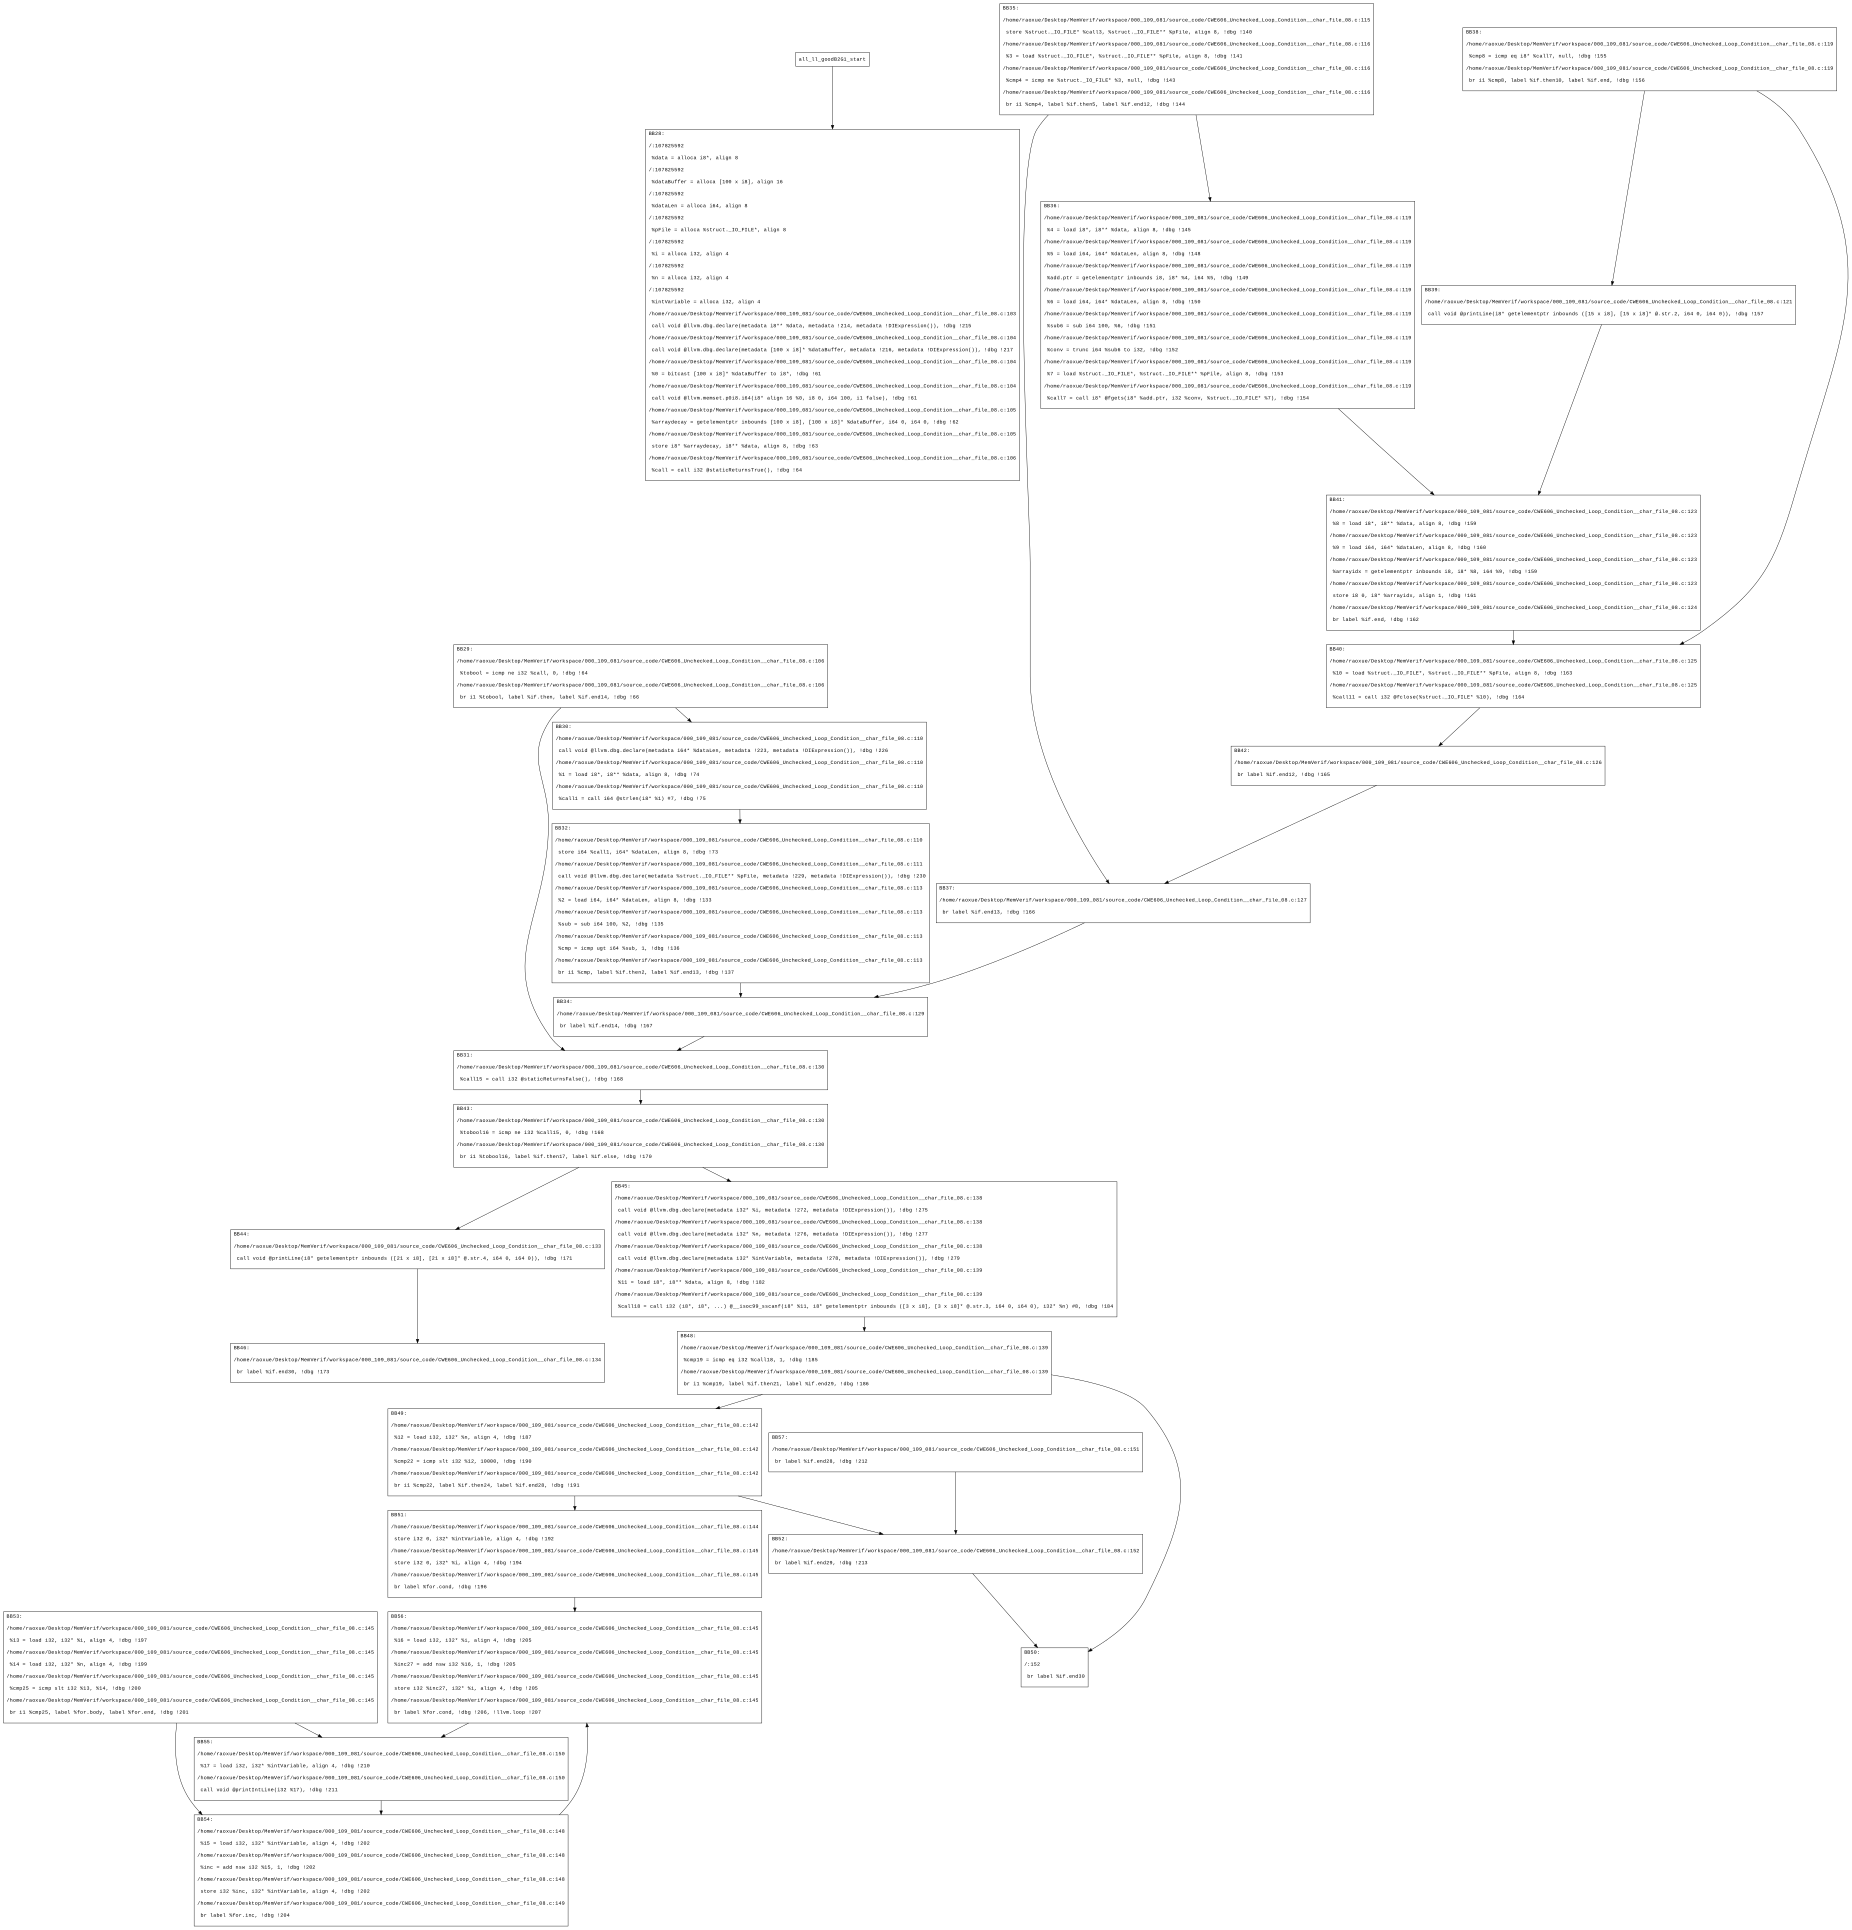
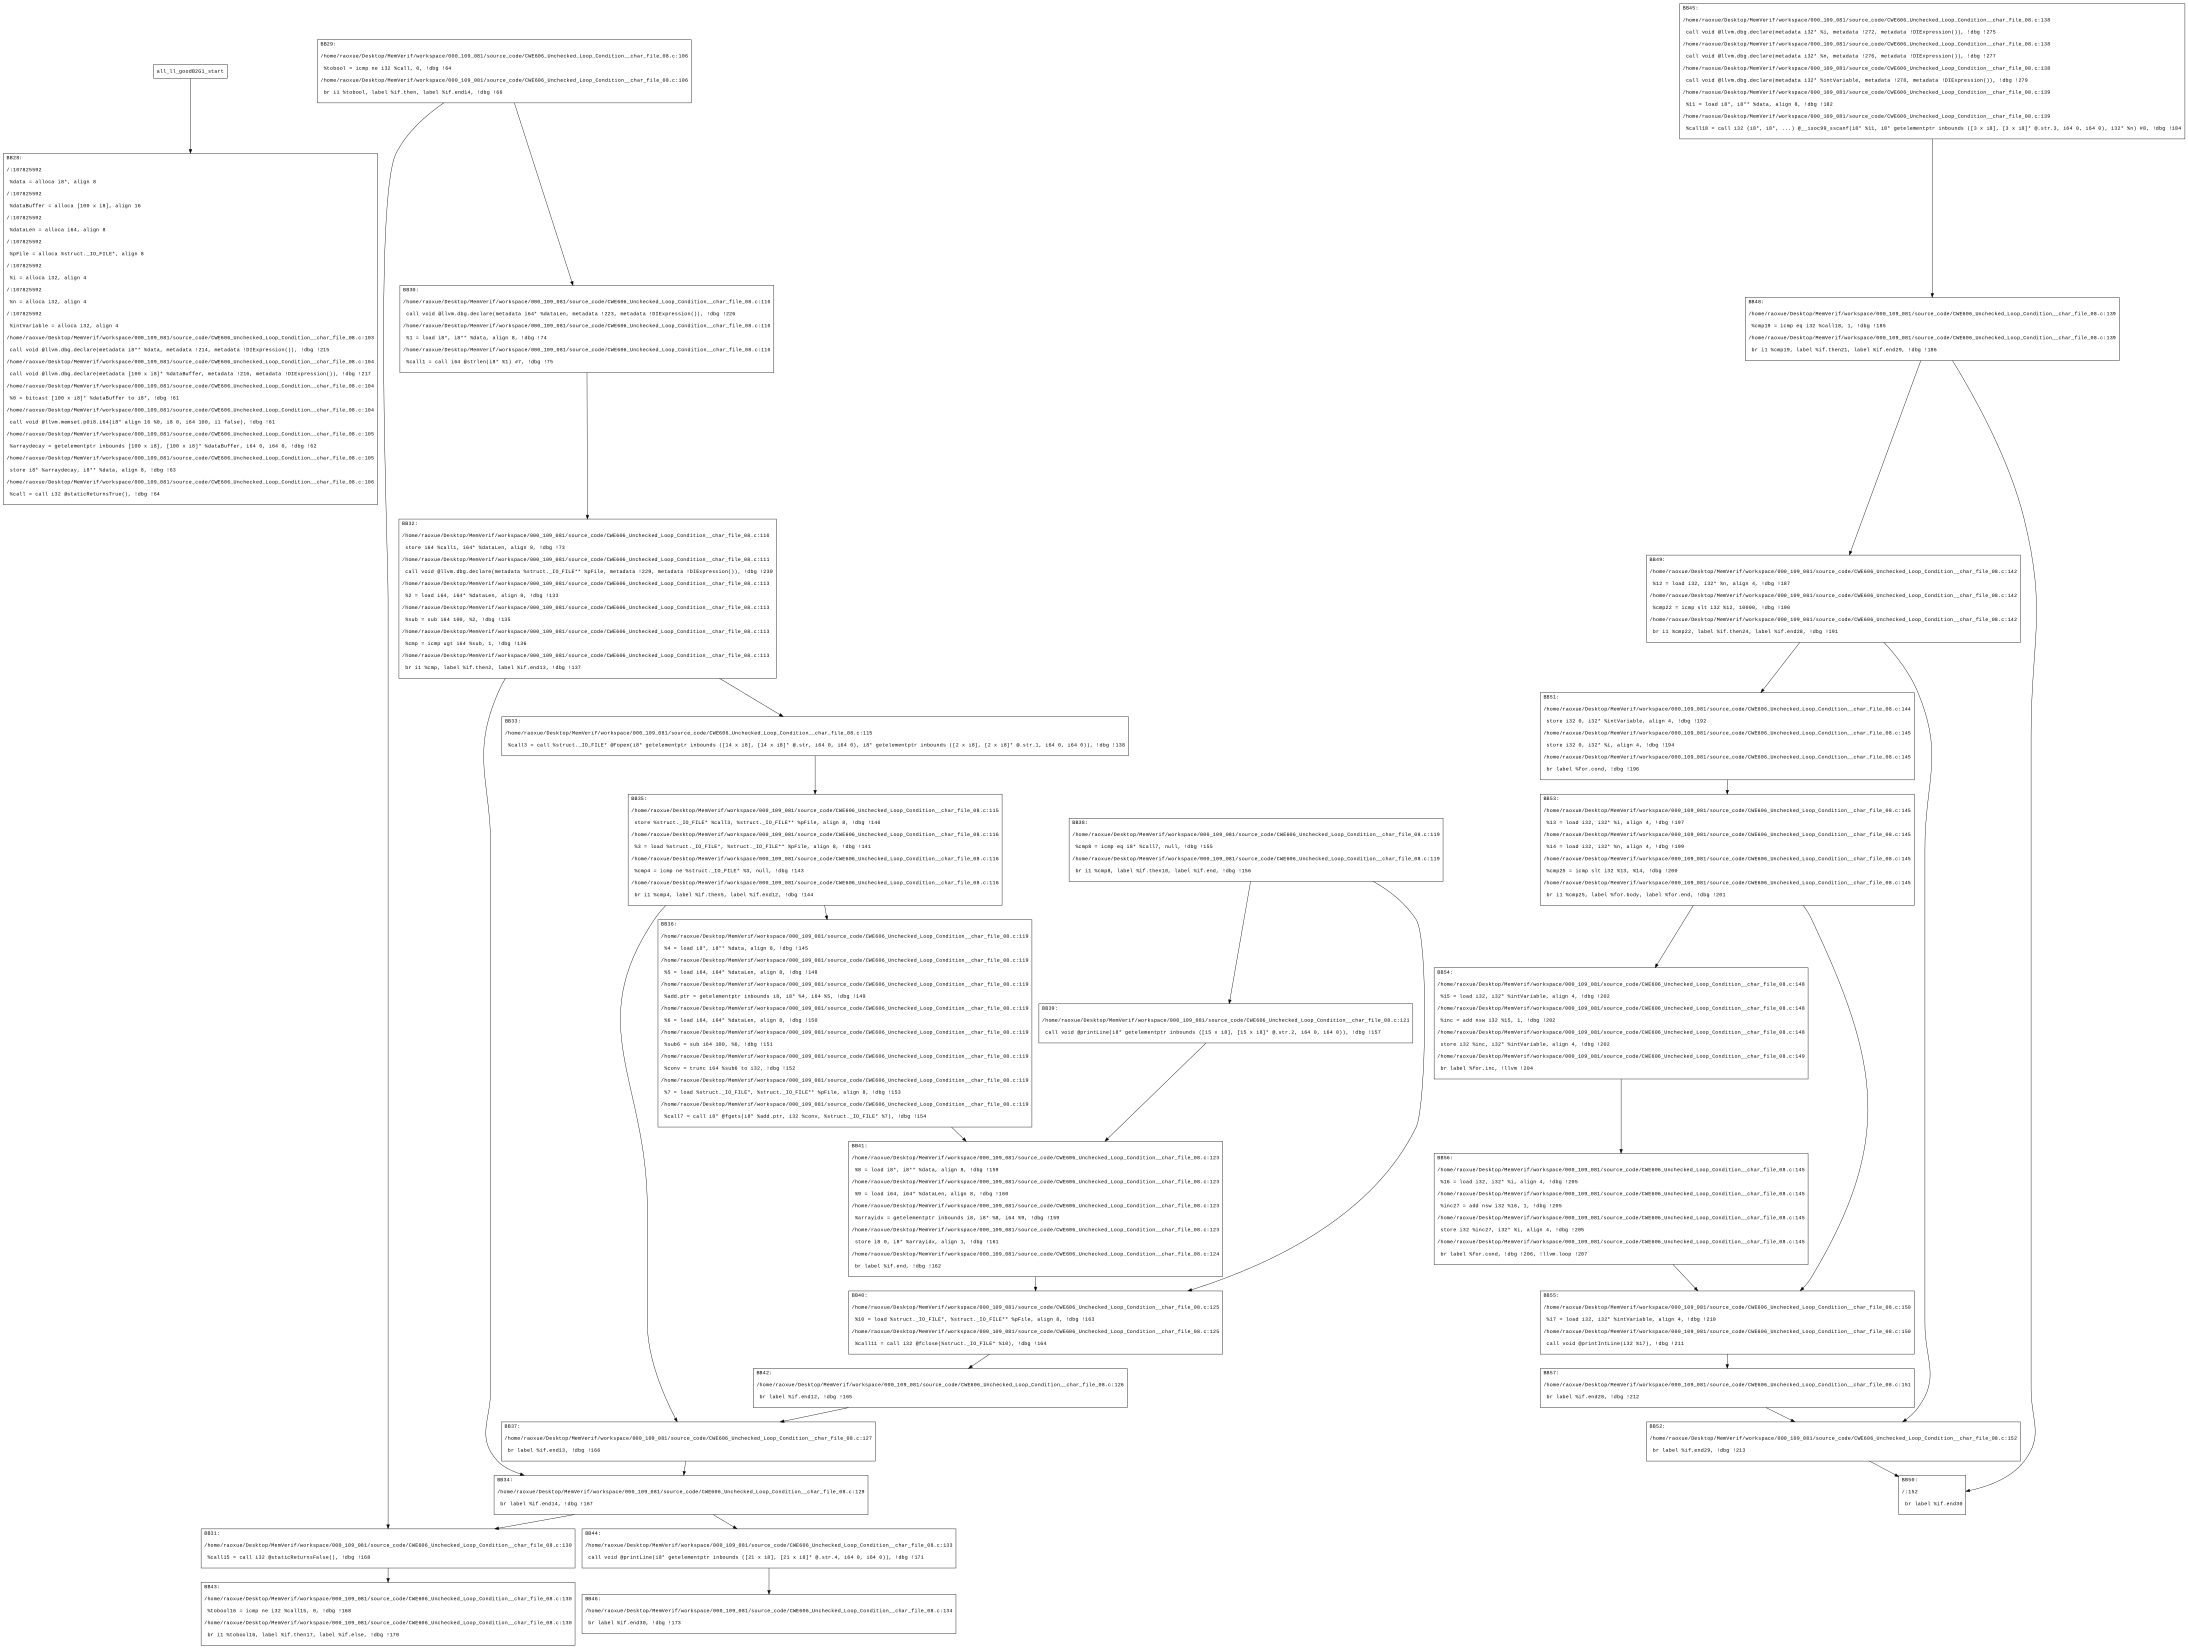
none -> (815, 736)
(715, 1174) -> none
(519, 1198) -> (723, 1521)
(575, 1603) -> (1727, 785)
(381, 1806) -> (1727, 1359)
(244, 1915) -> (1485, 1068)
